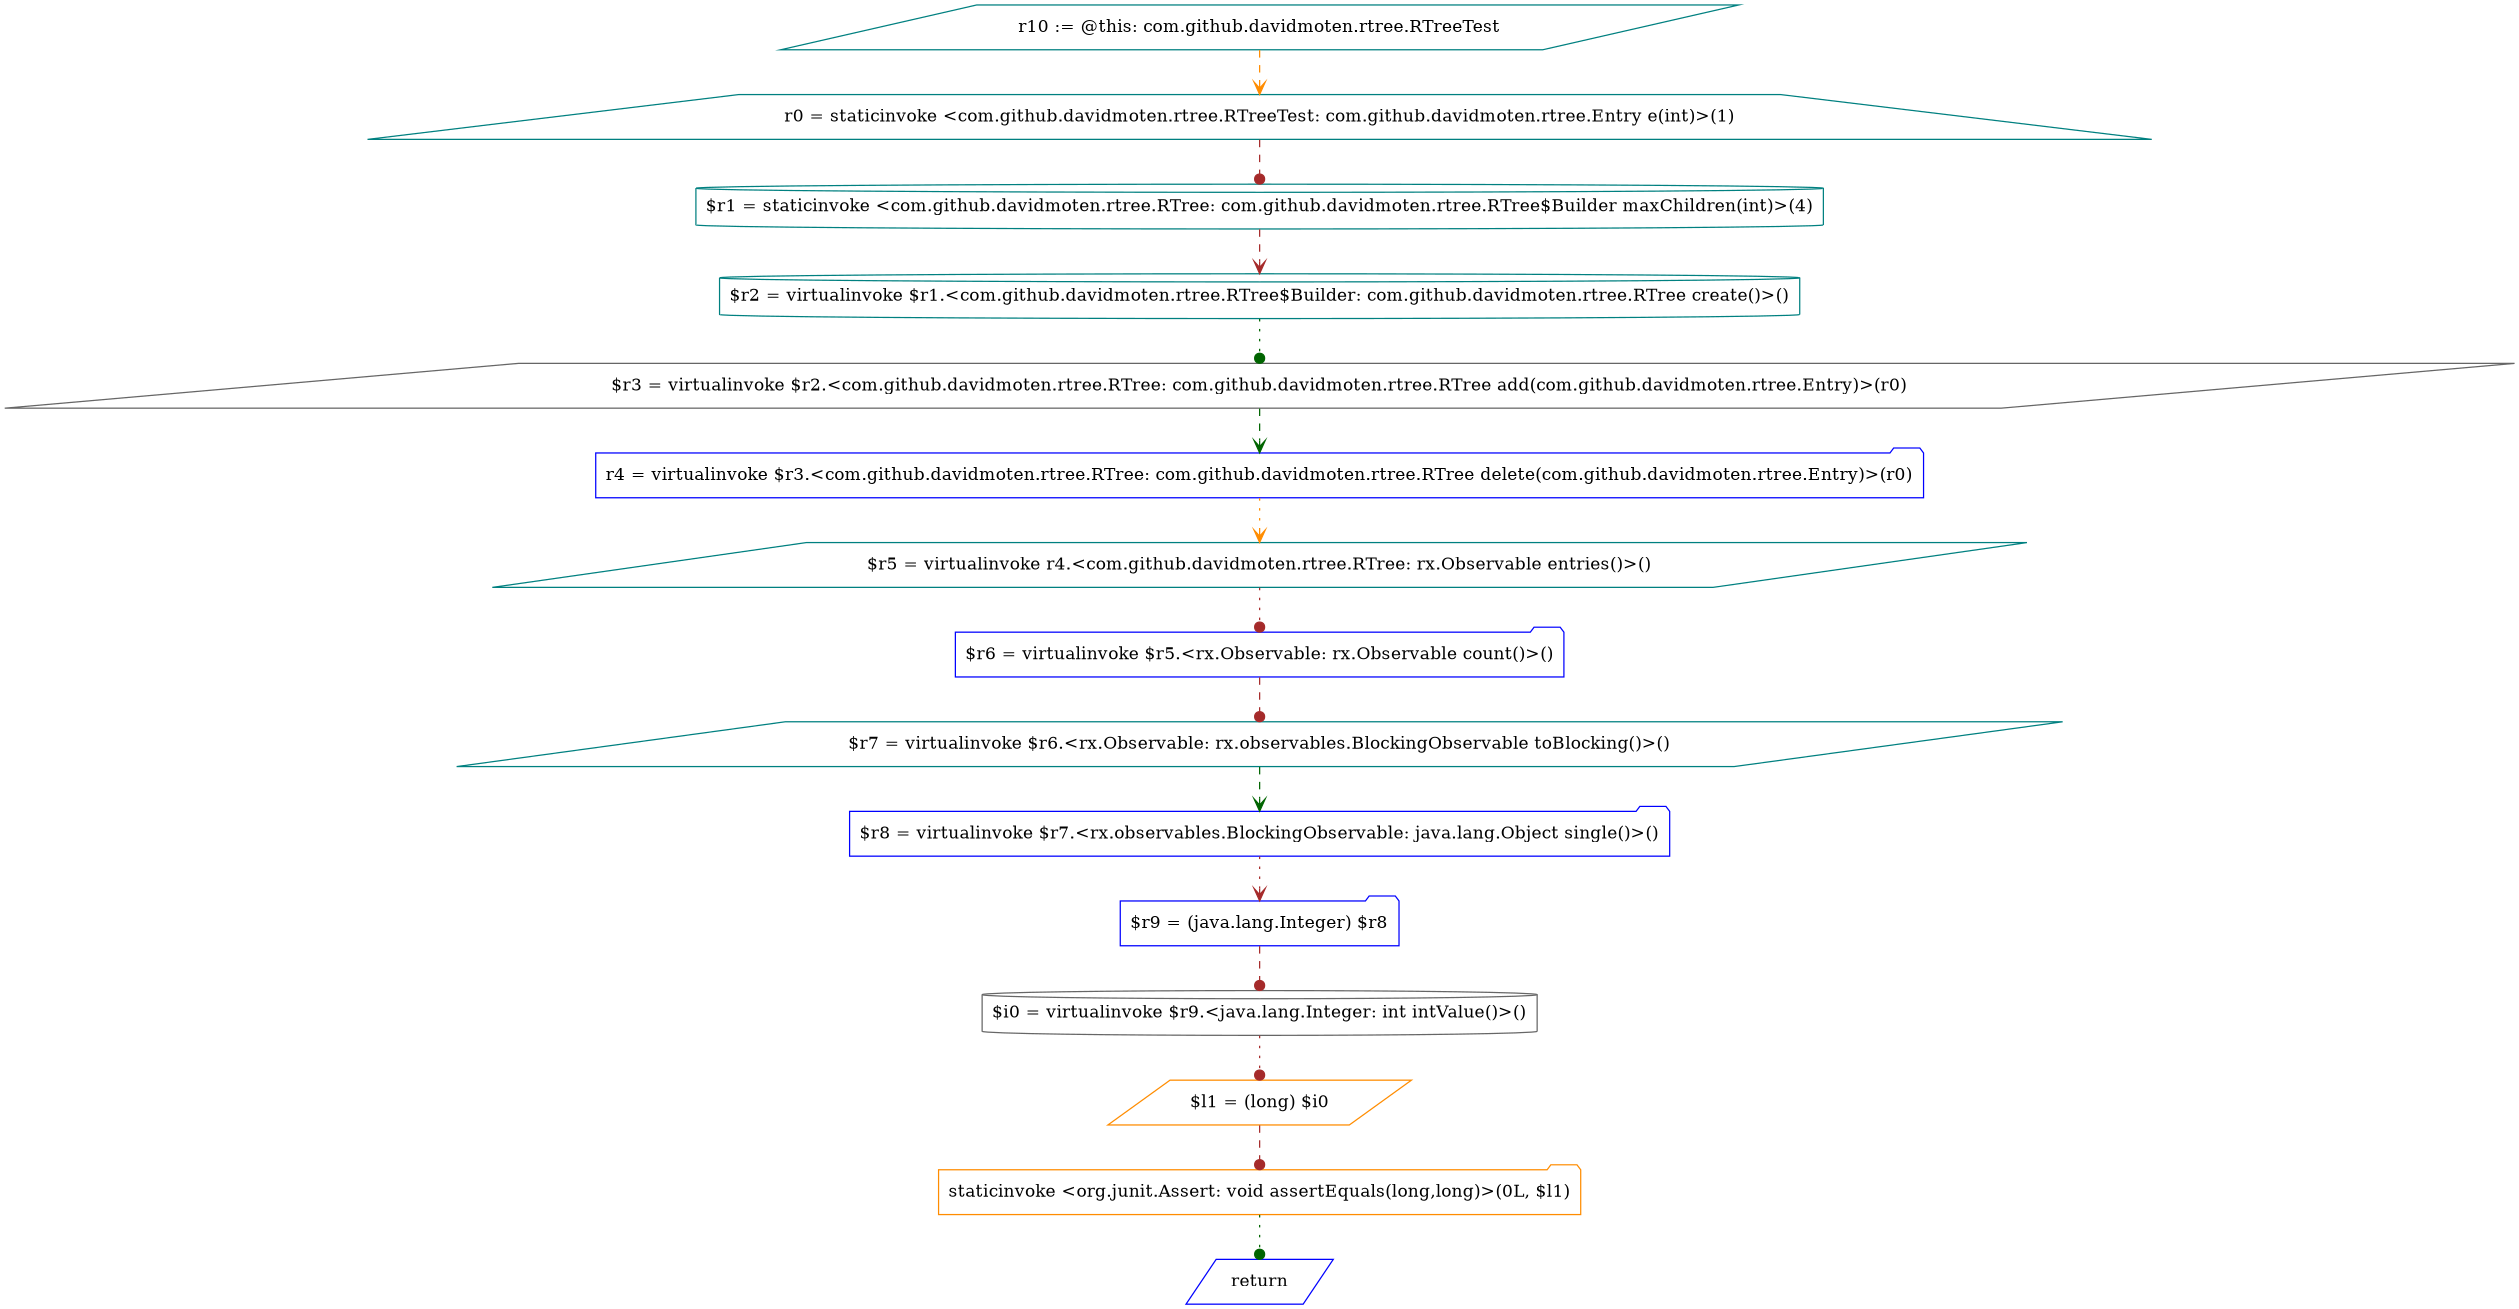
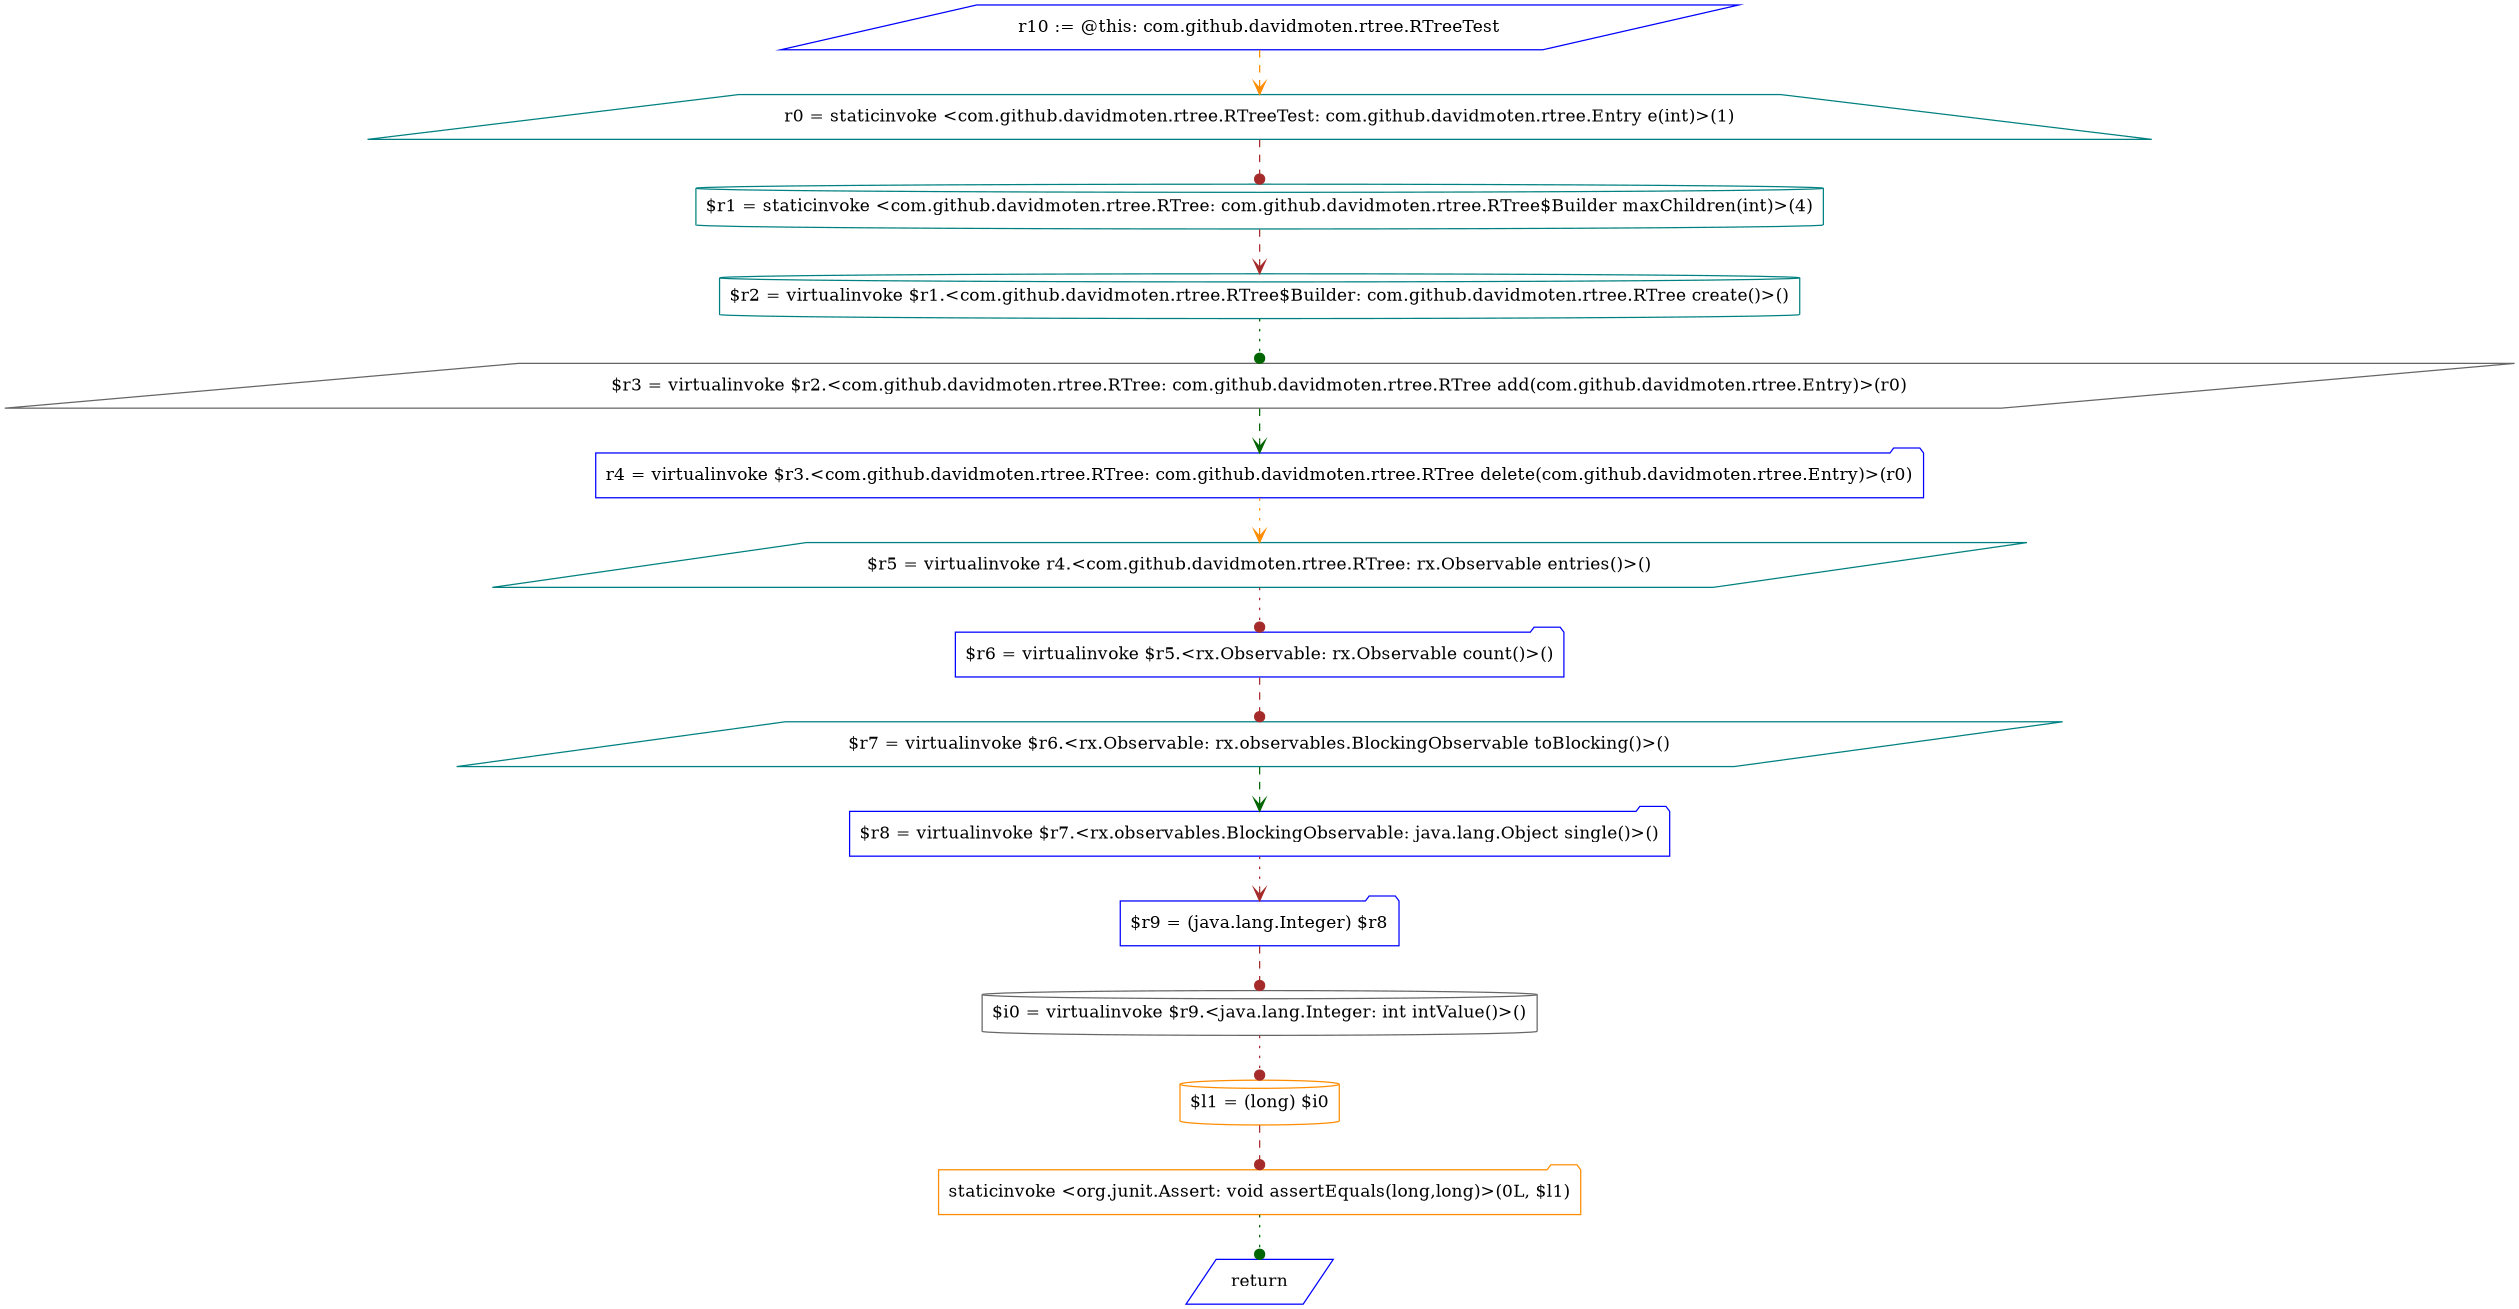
(1260, 27) -> (1260, 27)
(1260, 1103) -> (1260, 1103)
